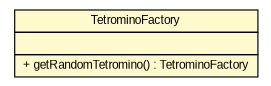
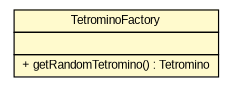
(136, 65) -> (116, 65)
